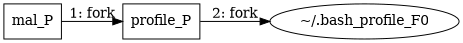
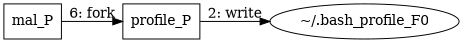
(92, 14) -> (92, 14)
(235, 14) -> (235, 14)
